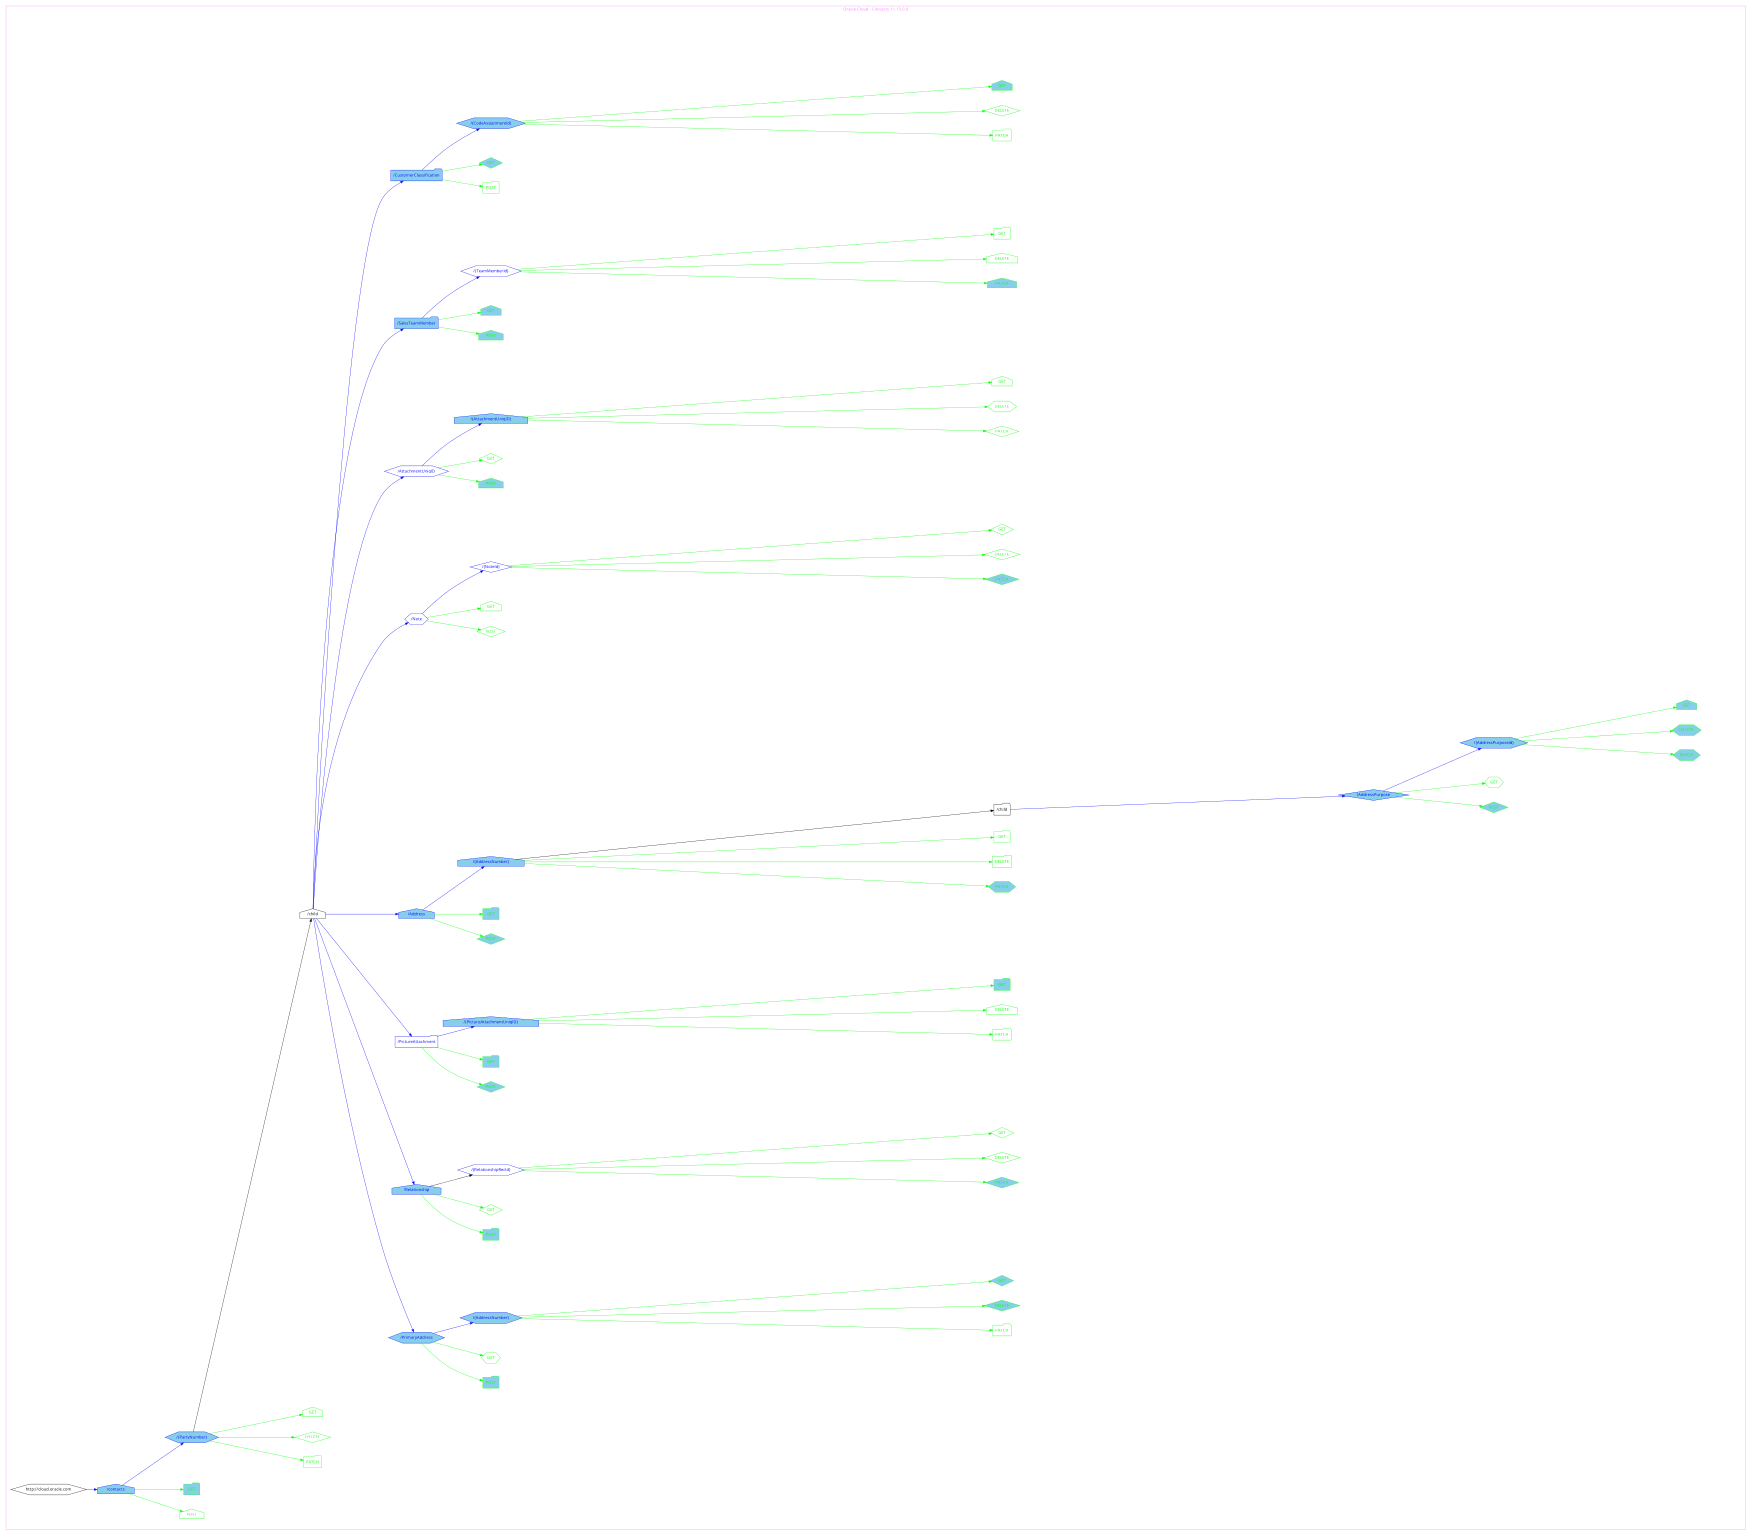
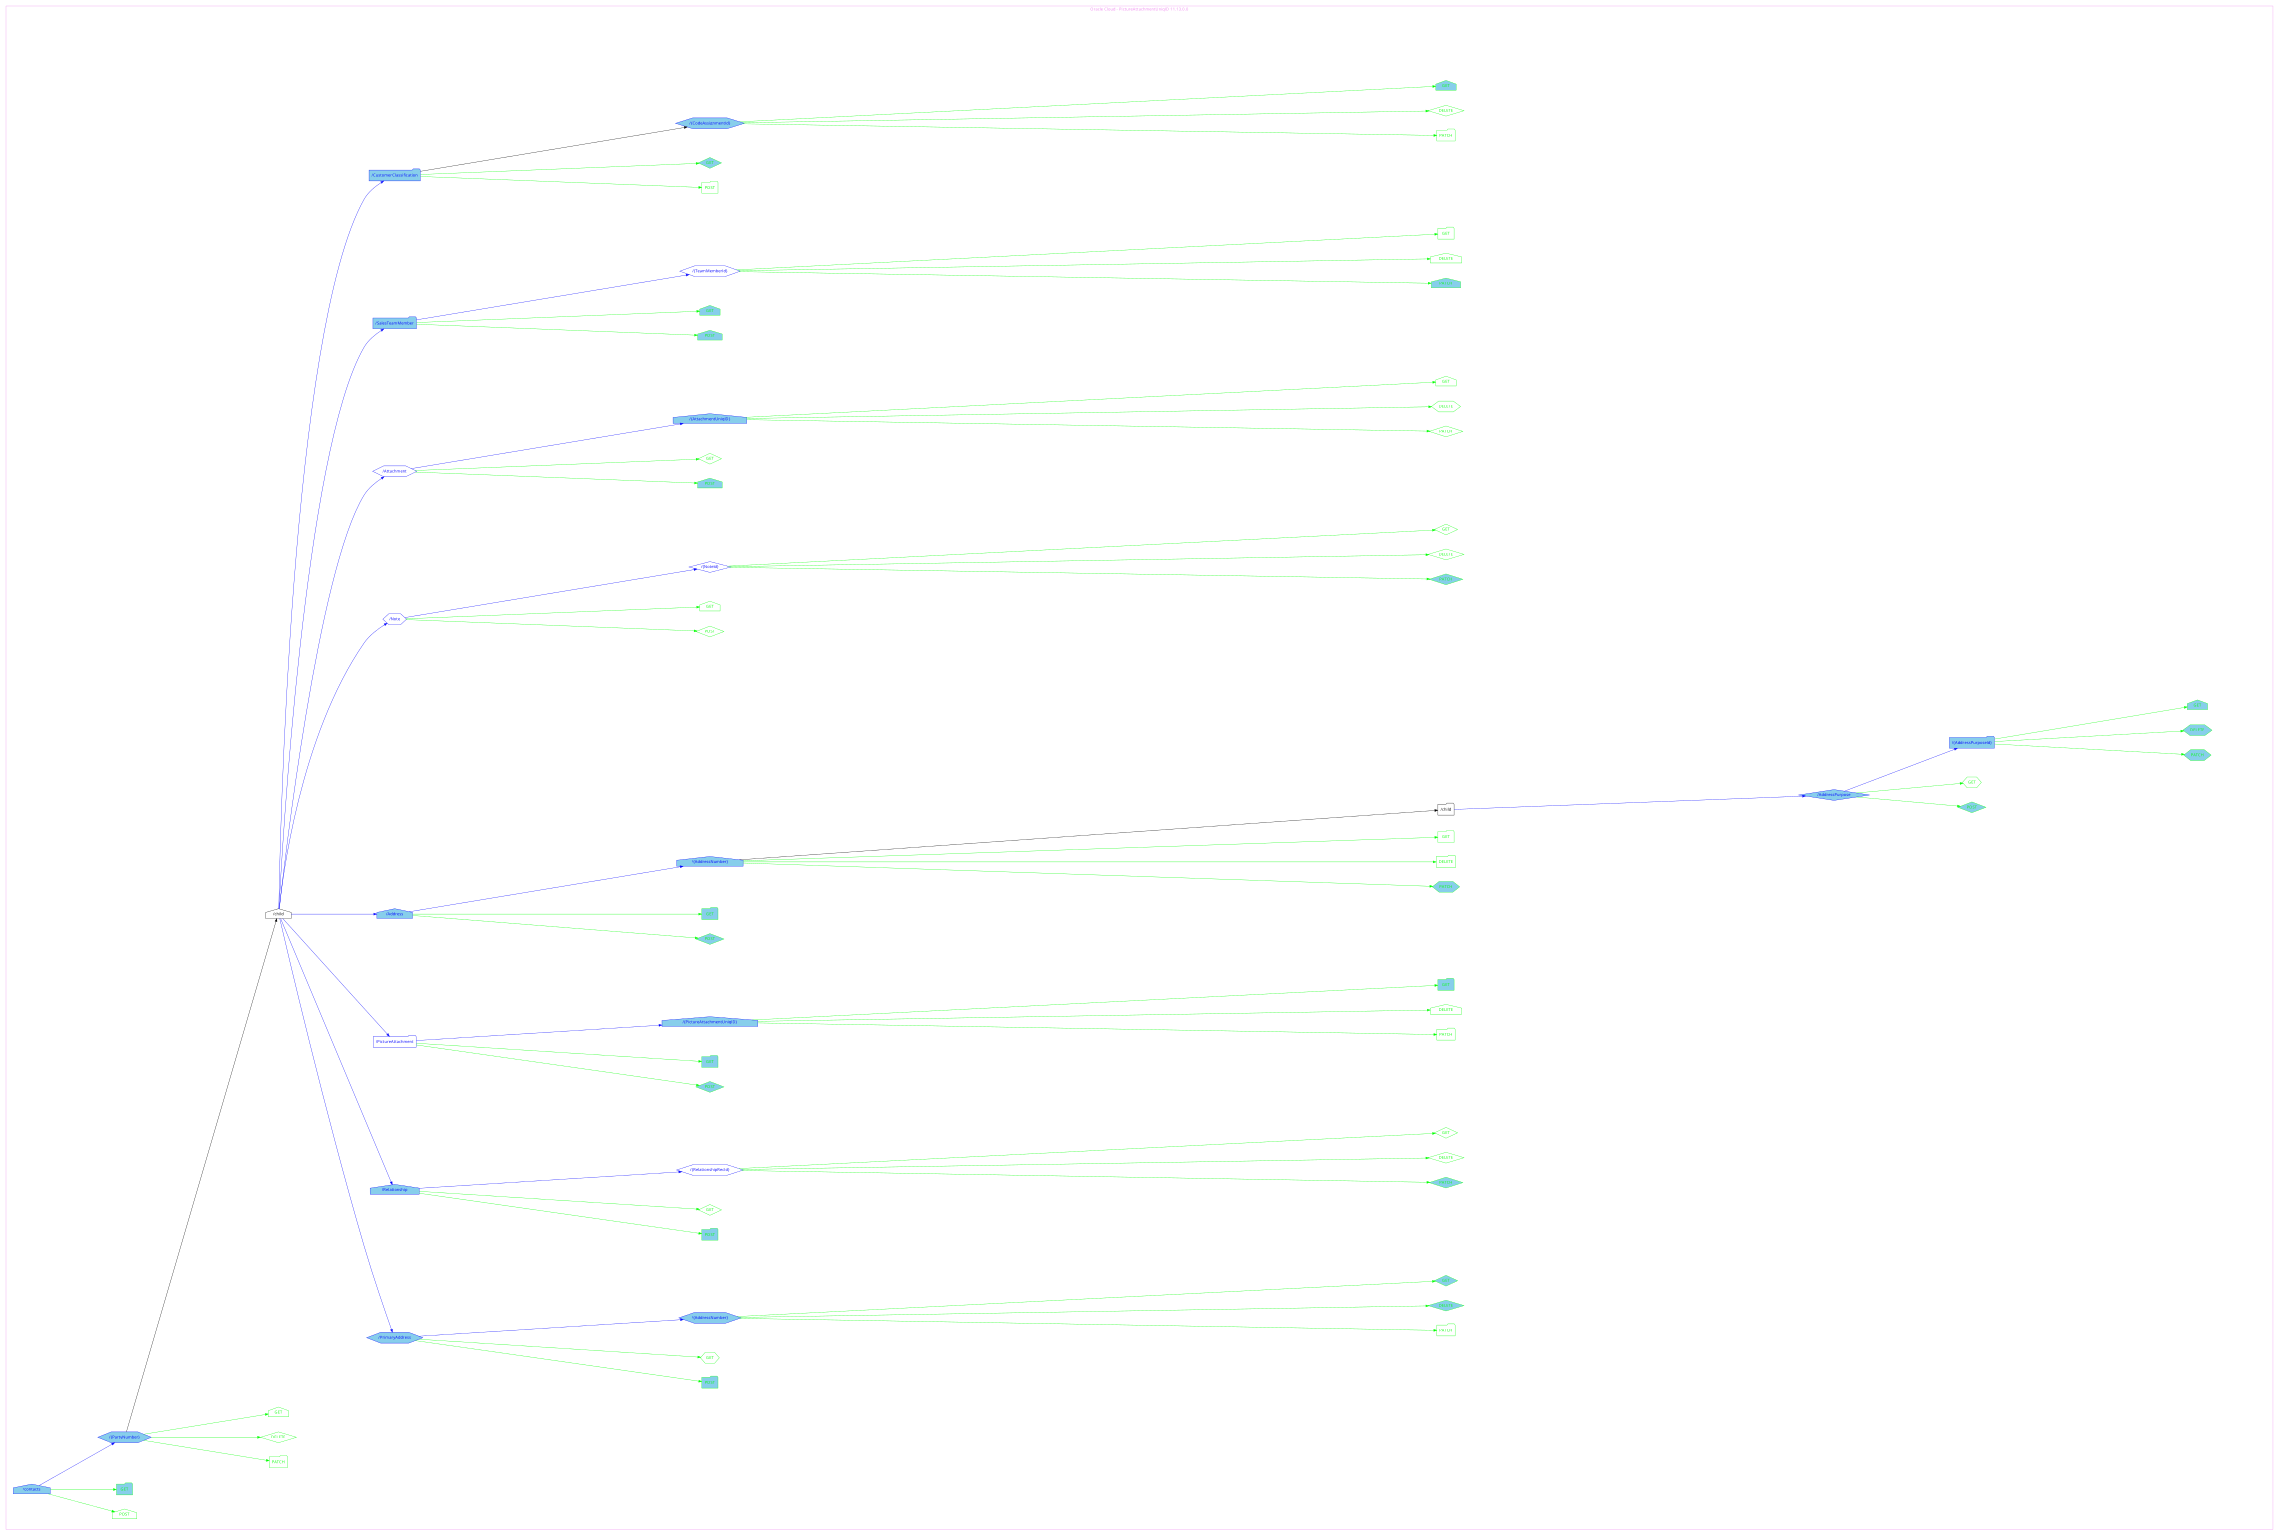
(876, 9) -> (1139, 9)
(448, 148) -> (552, 149)
(416, 471) -> (395, 471)
(1494, 743) -> (1972, 743)
(450, 1181) -> (549, 1180)
(49, 1490) -> none
